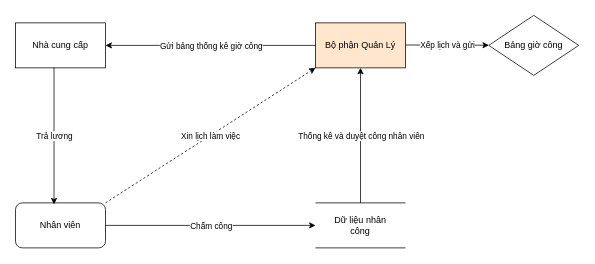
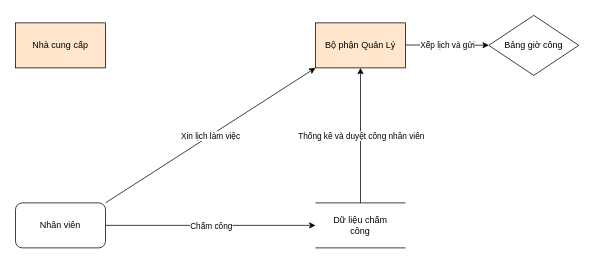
(60, 45) -> (60, 45)
(213, 45) -> none
(263, 101) -> (263, 101)
(54, 136) -> none
(360, 225) -> (360, 225)
